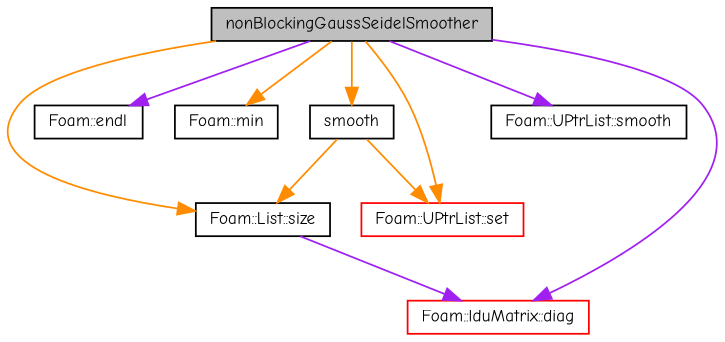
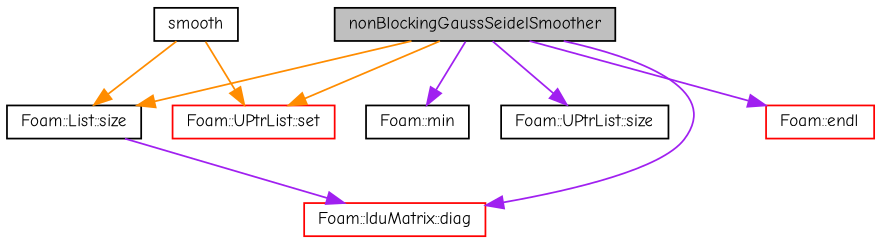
(352, 64) -> none
(297, 68) -> (451, 66)
(89, 122) -> (820, 122)
(589, 122) -> (585, 122)
